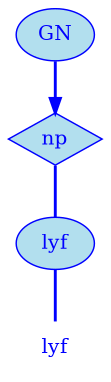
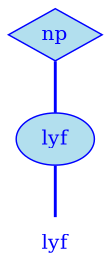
(55, 35) -> none
